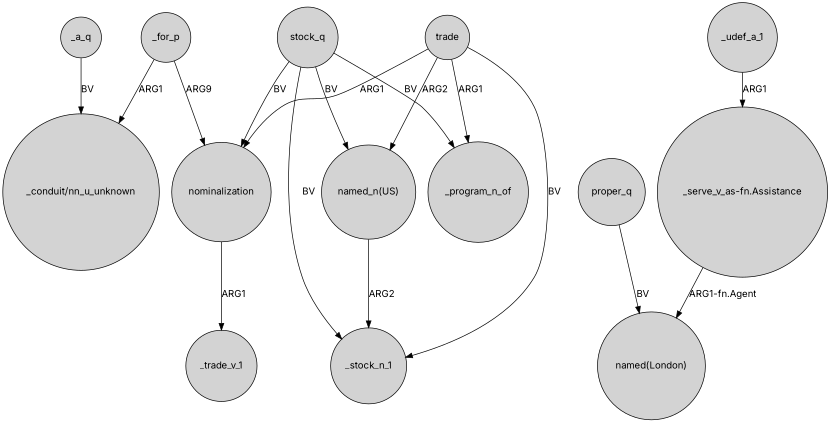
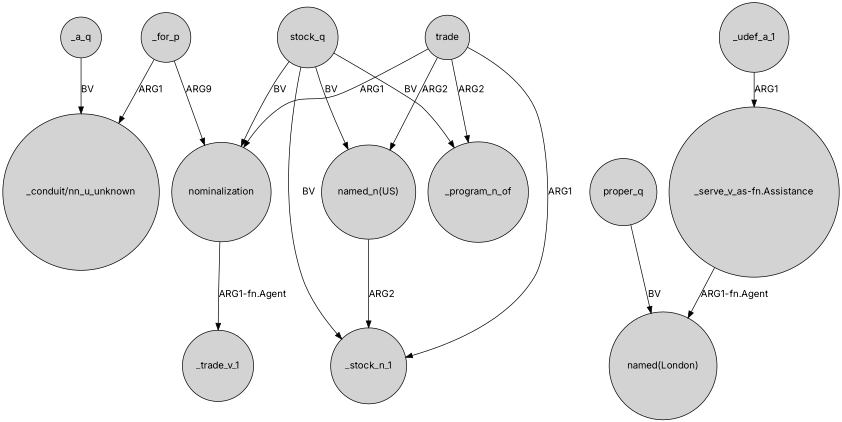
(471, 90) -> (471, 90)
(555, 192) -> (560, 192)
(234, 295) -> (253, 295)
